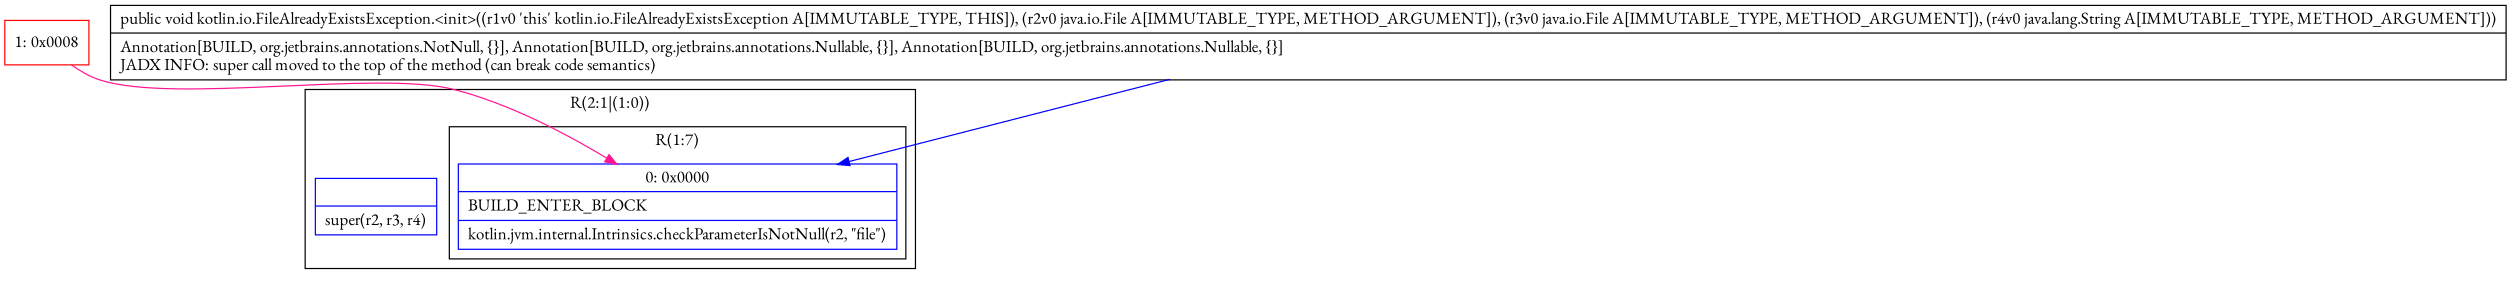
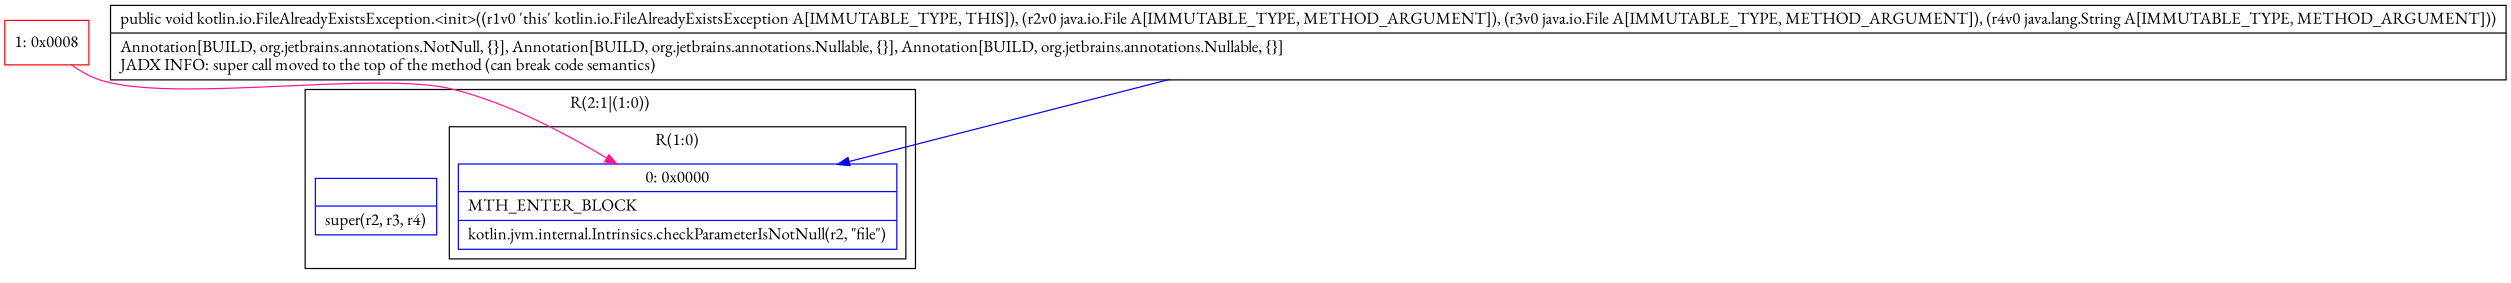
(678, 141) -> (678, 141)
(558, 205) -> (553, 205)
